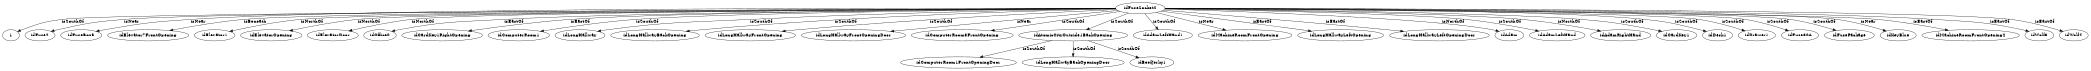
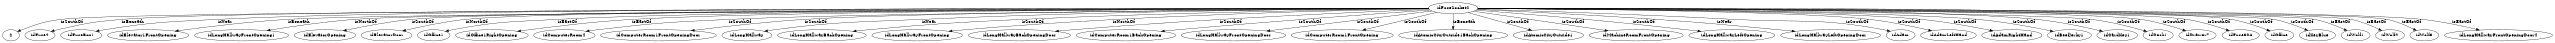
(132, 22) -> (133, 22)
(369, 22) -> (423, 22)
(761, 22) -> (929, 22)
(941, 22) -> (1124, 22)
(1024, 22) -> (1368, 22)
(1122, 22) -> (1464, 22)
(1207, 22) -> (1573, 22)
(1262, 22) -> (1644, 22)
(1335, 22) -> (1725, 22)
(1453, 22) -> (1857, 22)
(1569, 22) -> (1965, 22)
(1868, 22) -> (2302, 22)
(11, 35) -> (11, 35)
(81, 35) -> (81, 35)
(148, 35) -> (148, 35)
(215, 35) -> (242, 35)
(380, 35) -> (434, 35)
(442, 35) -> (492, 35)
(519, 35) -> (564, 35)
(962, 35) -> (1342, 35)
none -> (1126, 35)
(1163, 35) -> (1548, 35)
(1757, 35) -> (2198, 35)
(1849, 35) -> (2279, 35)
(1971, 35) -> (2390, 35)
(2074, 35) -> (2498, 35)
none -> (2356, 35)
(1073, 47) -> (1244, 18)
(1017, 49) -> (1061, 12)
(1112, 49) -> (1894, 15)
